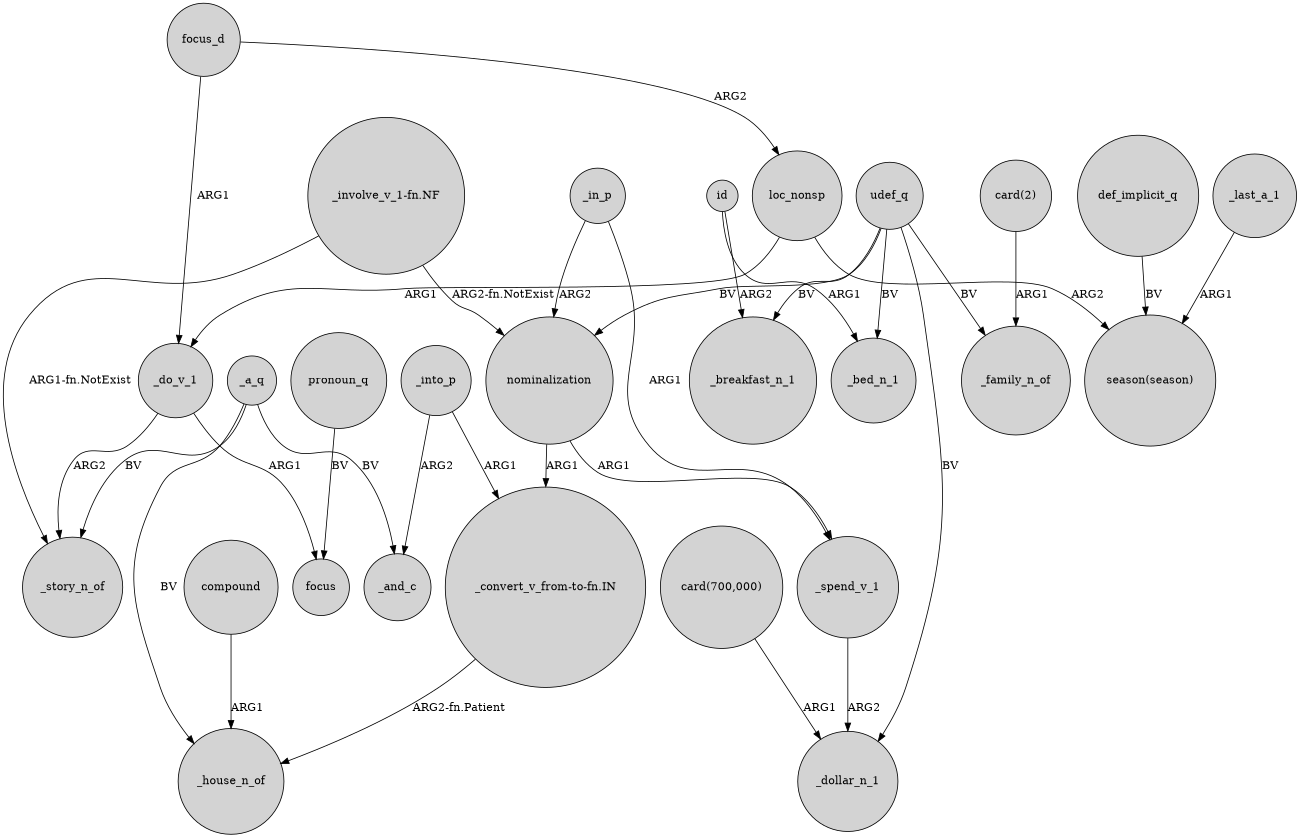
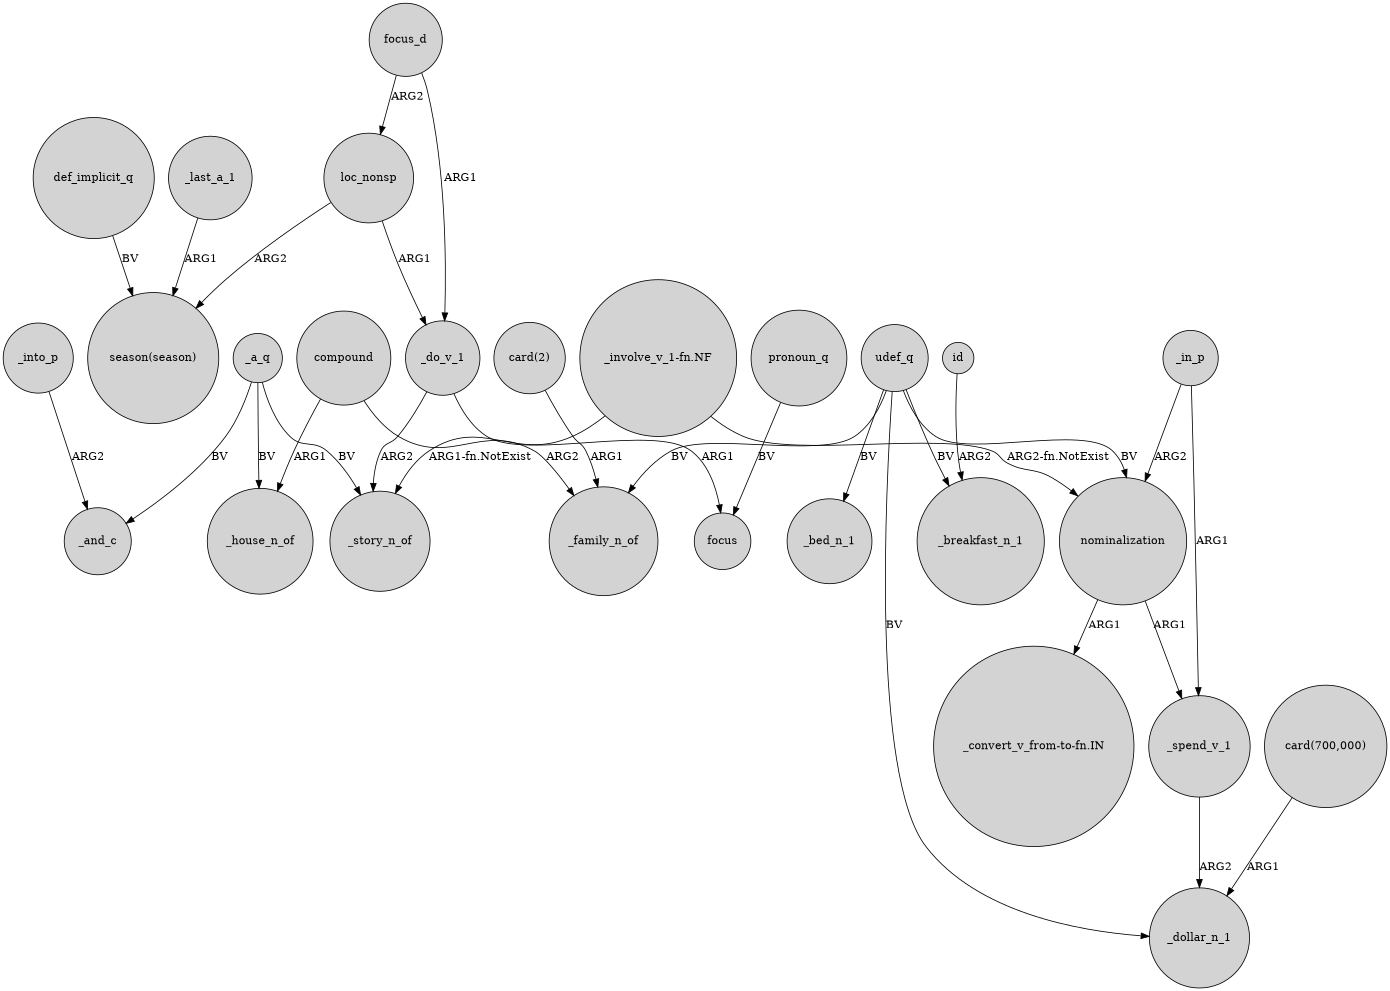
(756, 281) -> none
none -> (467, 444)
(474, 452) -> none
(386, 718) -> none
